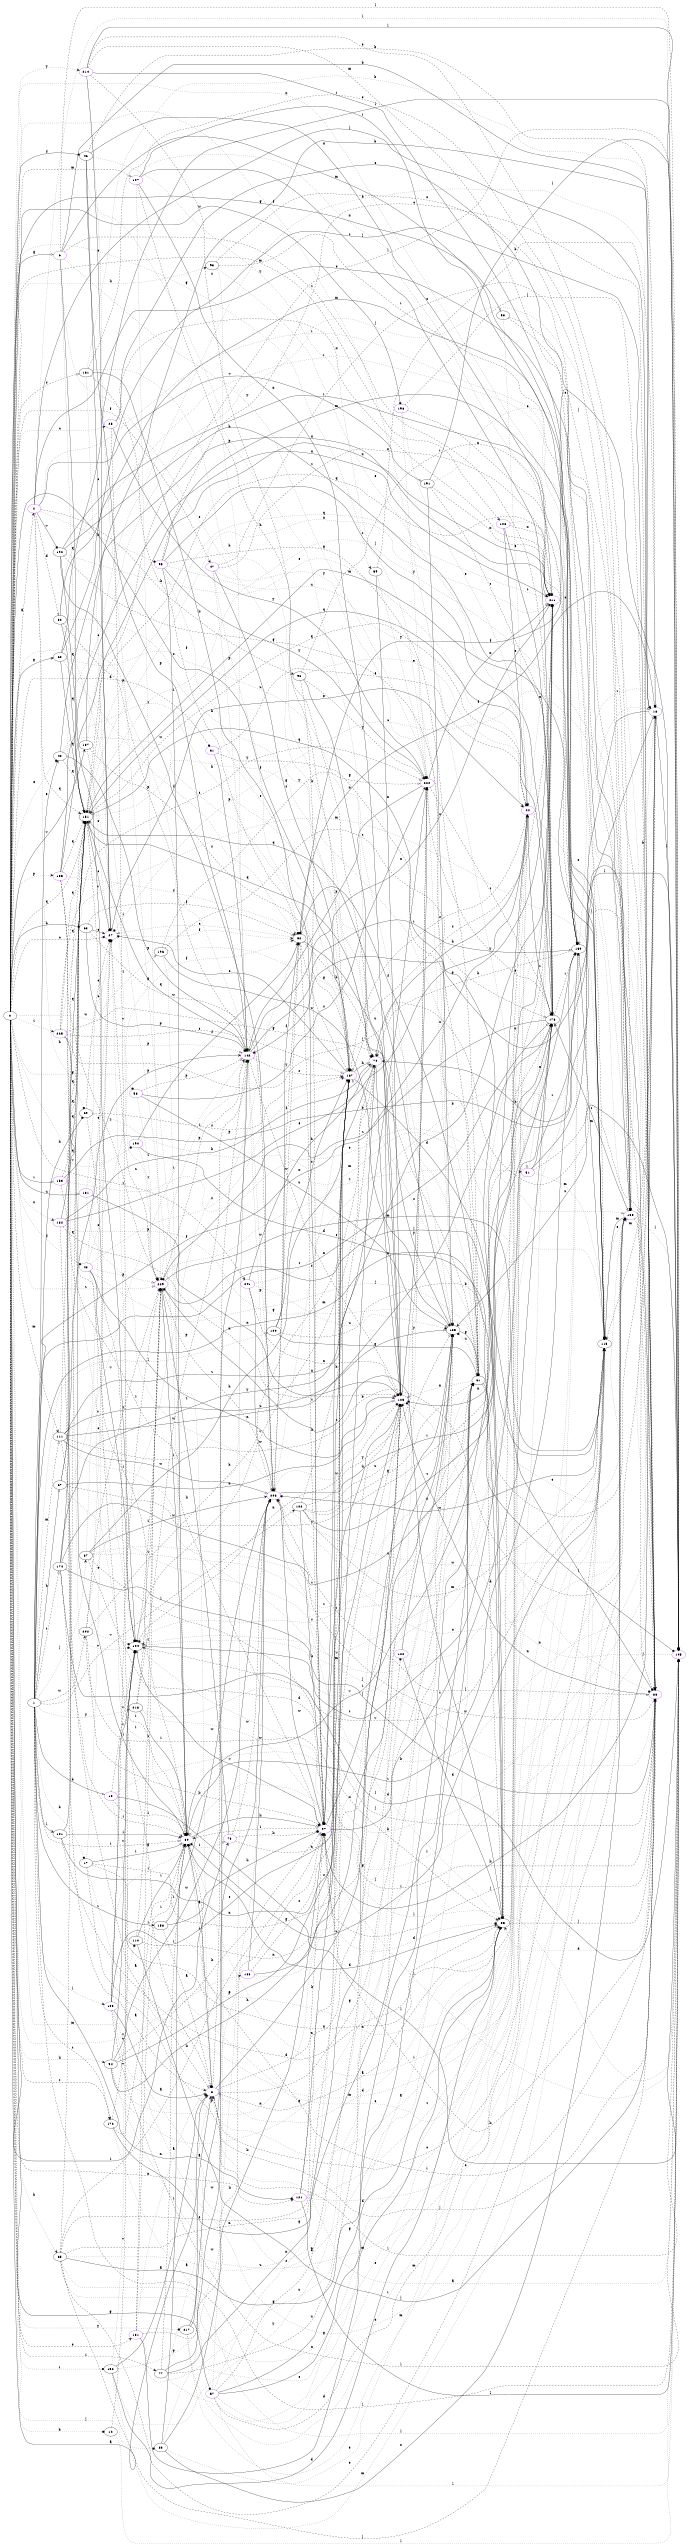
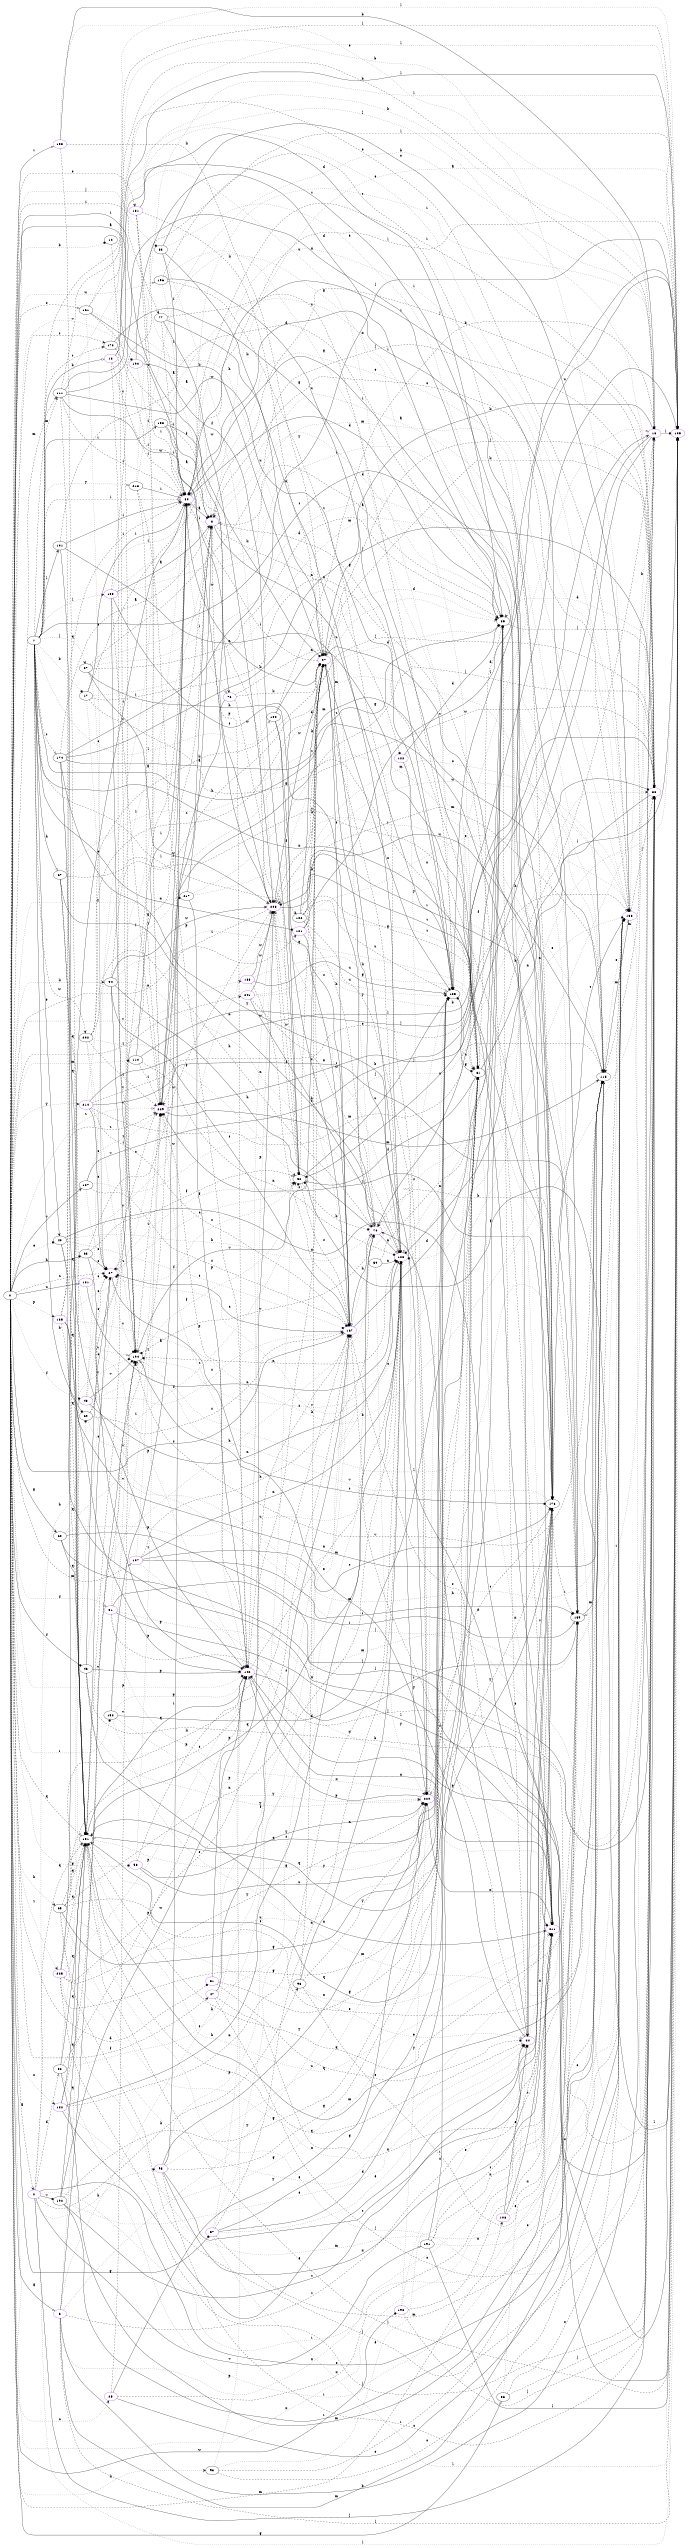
(32, 249) -> none
(322, 1197) -> (145, 1387)
none -> (388, 2281)
